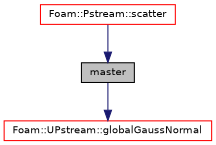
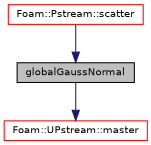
(108, 73) -> (76, 73)
(108, 131) -> (76, 131)
